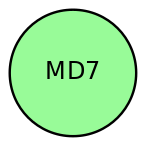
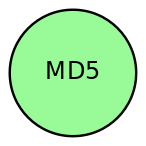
(73, 73) -> (73, 73)
